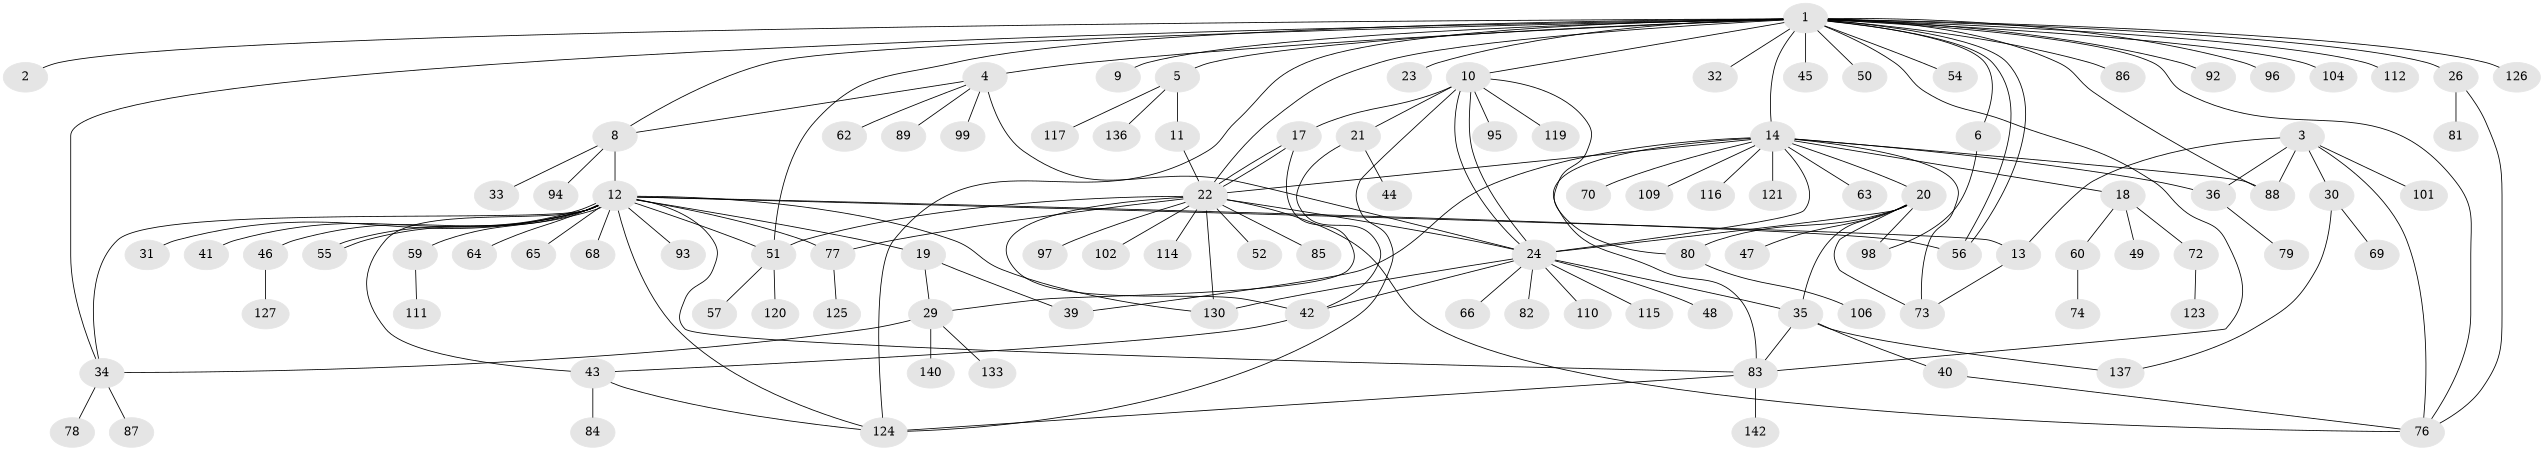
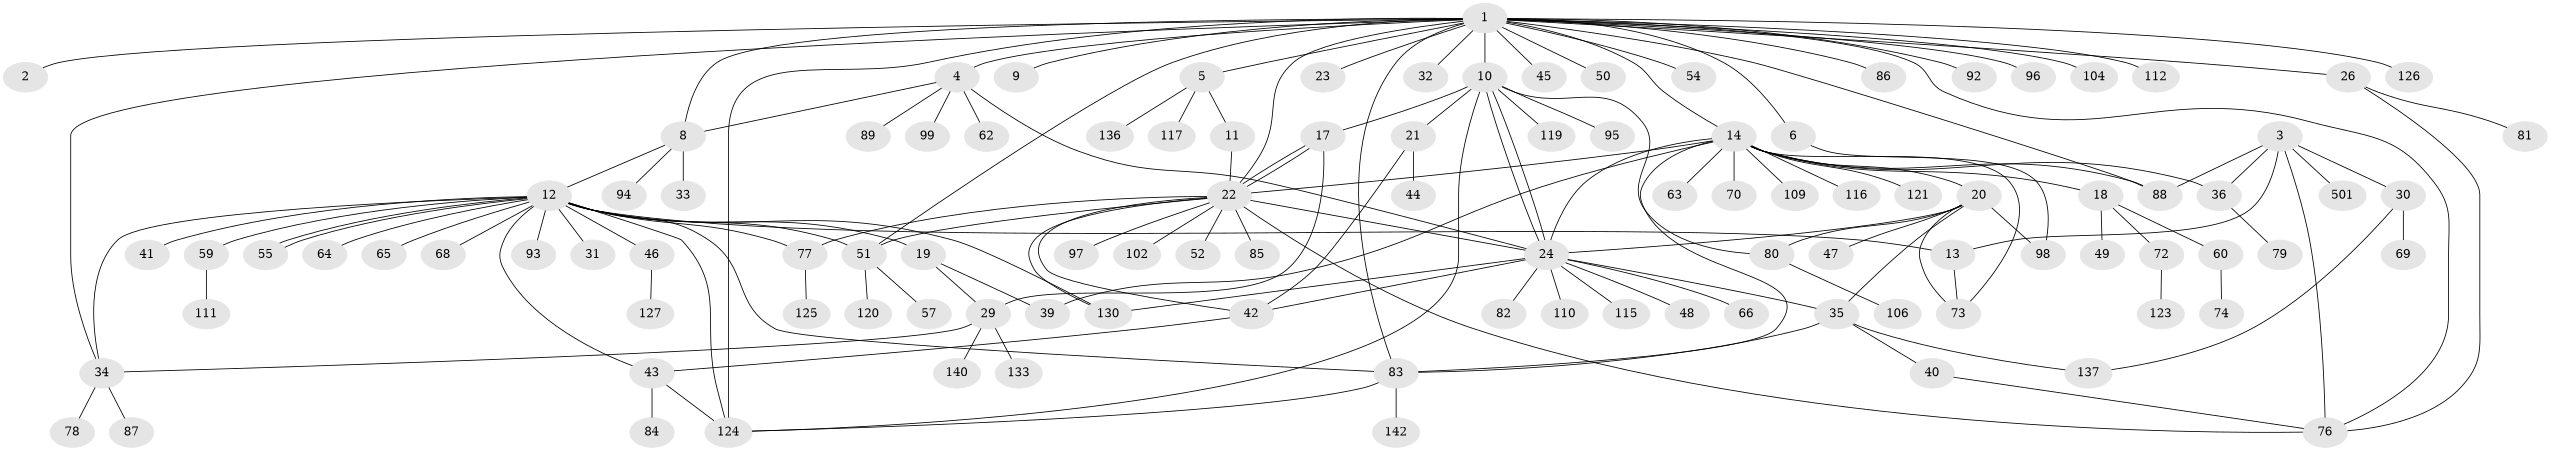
(2424, 196) -> (2343, 196)
(1168, 255) -> none
(1959, 255) -> none
